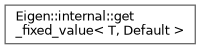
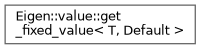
(100, 24) -> (100, 24)
